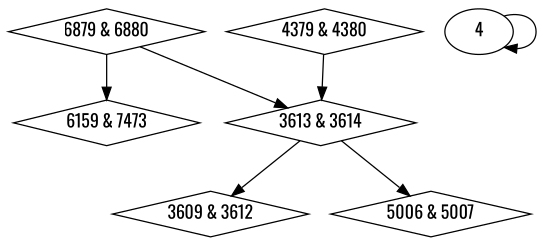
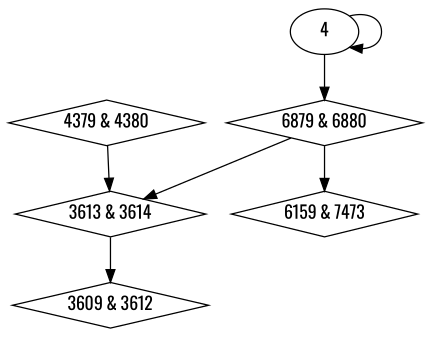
none -> (325, 71)
(431, 214) -> none
